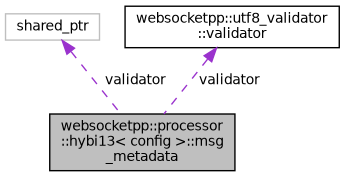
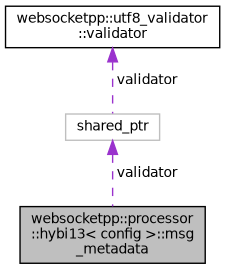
(186, 87) -> (113, 88)
